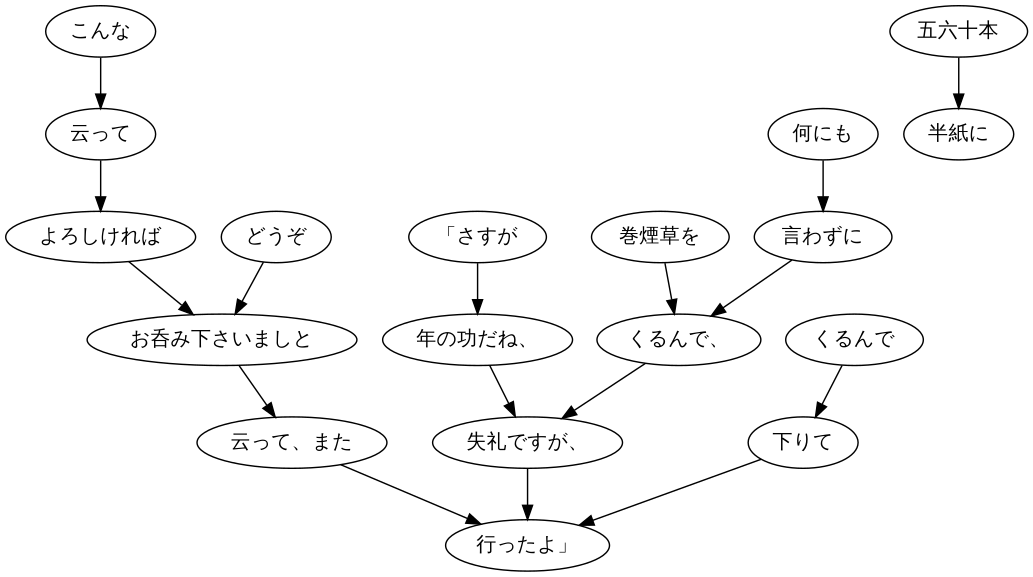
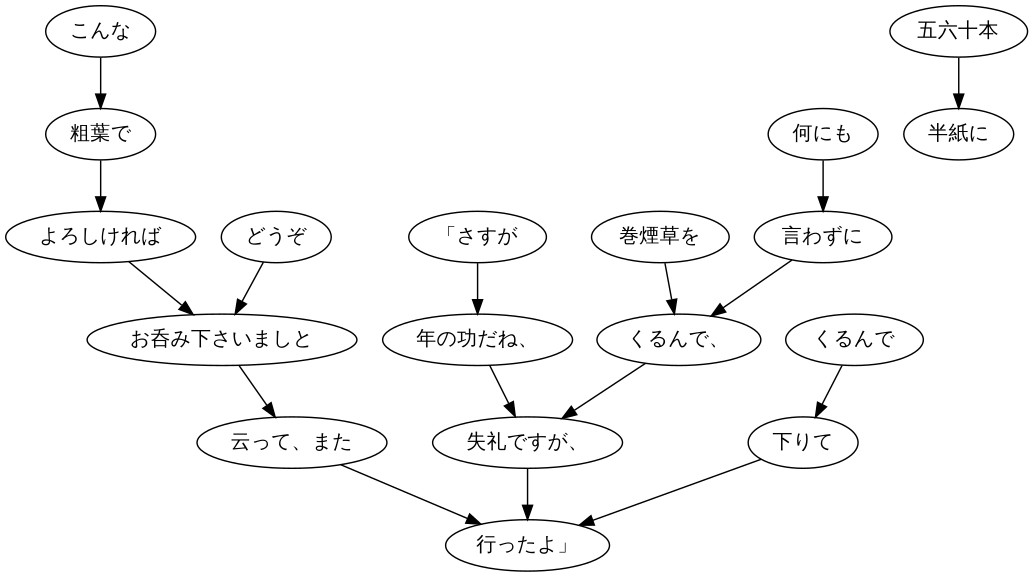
(101, 134) -> (101, 134)
